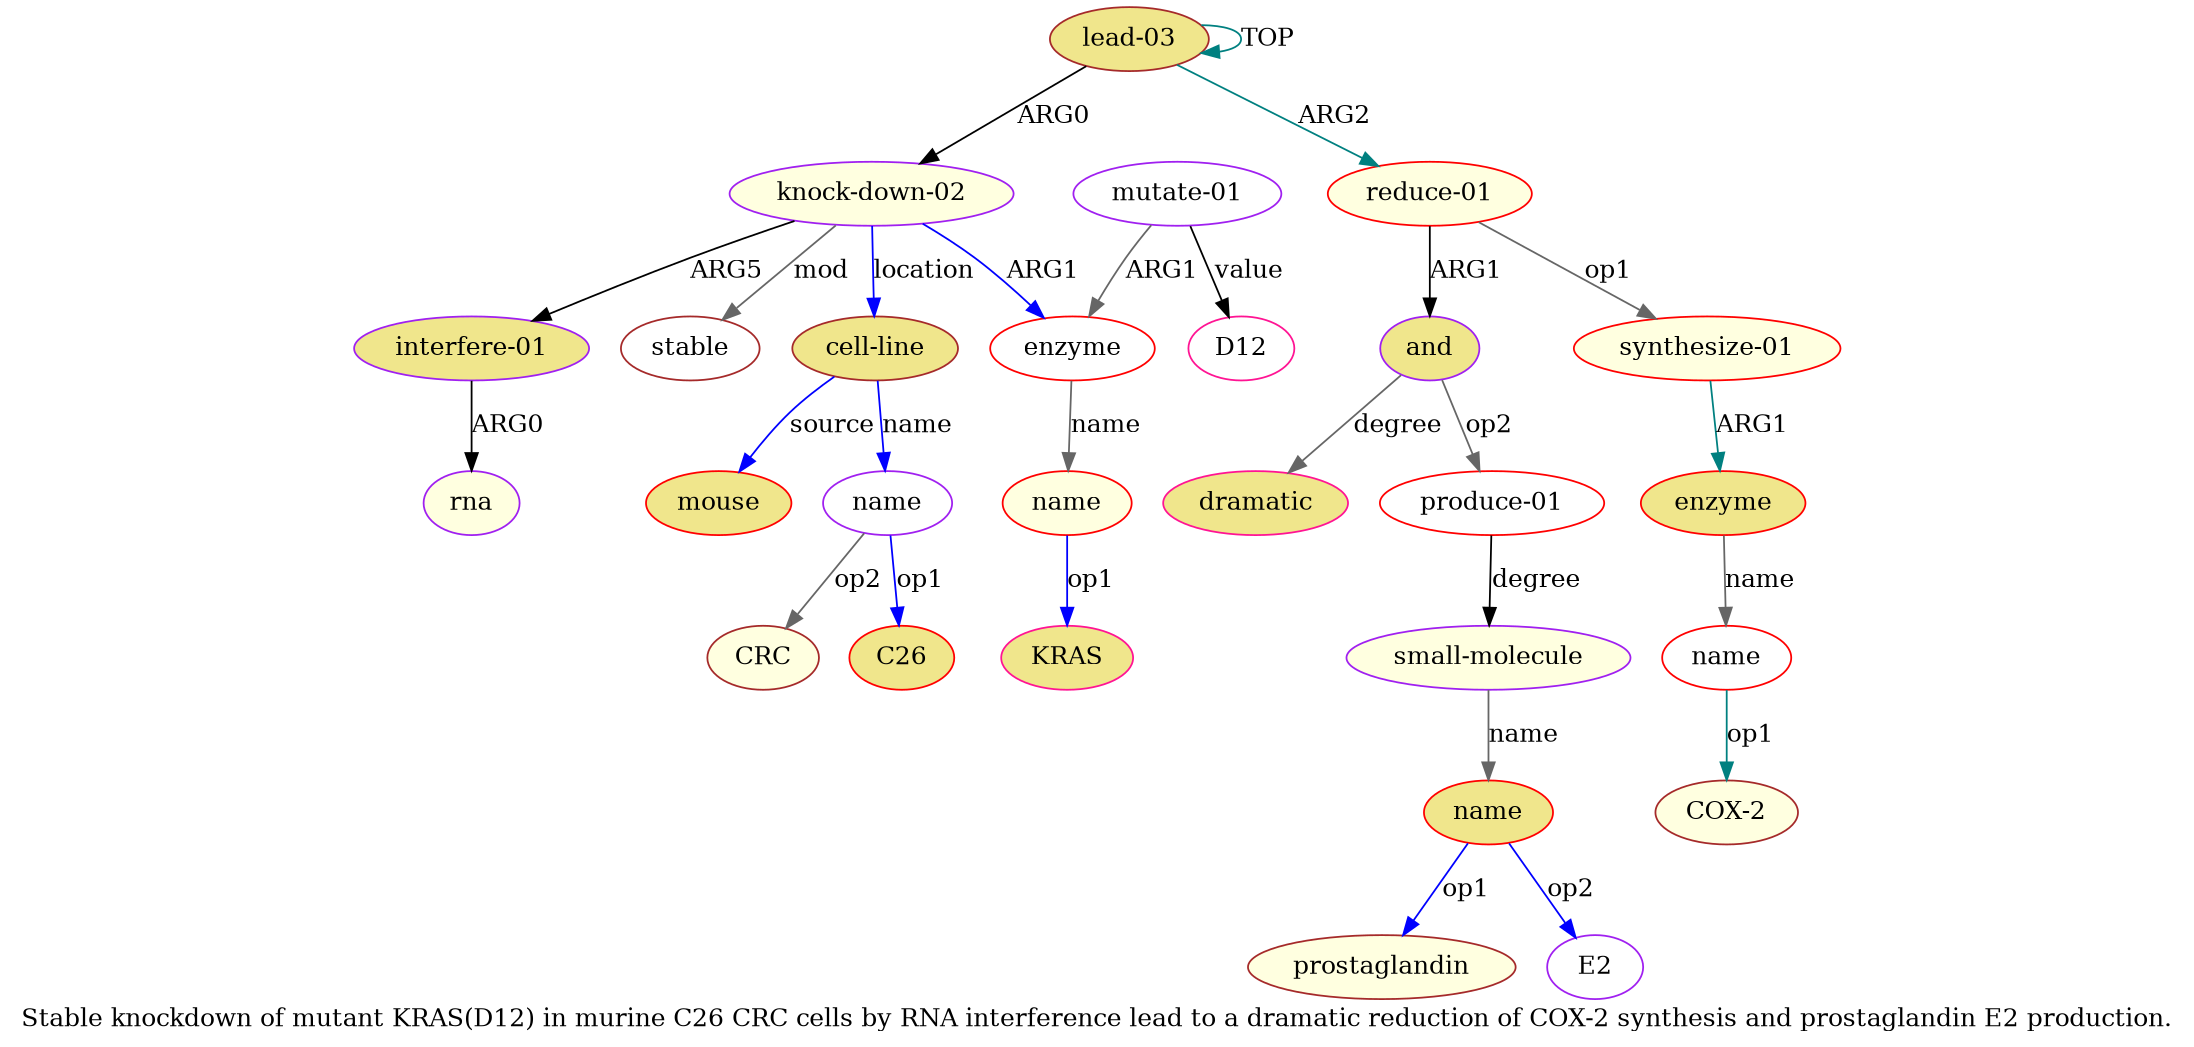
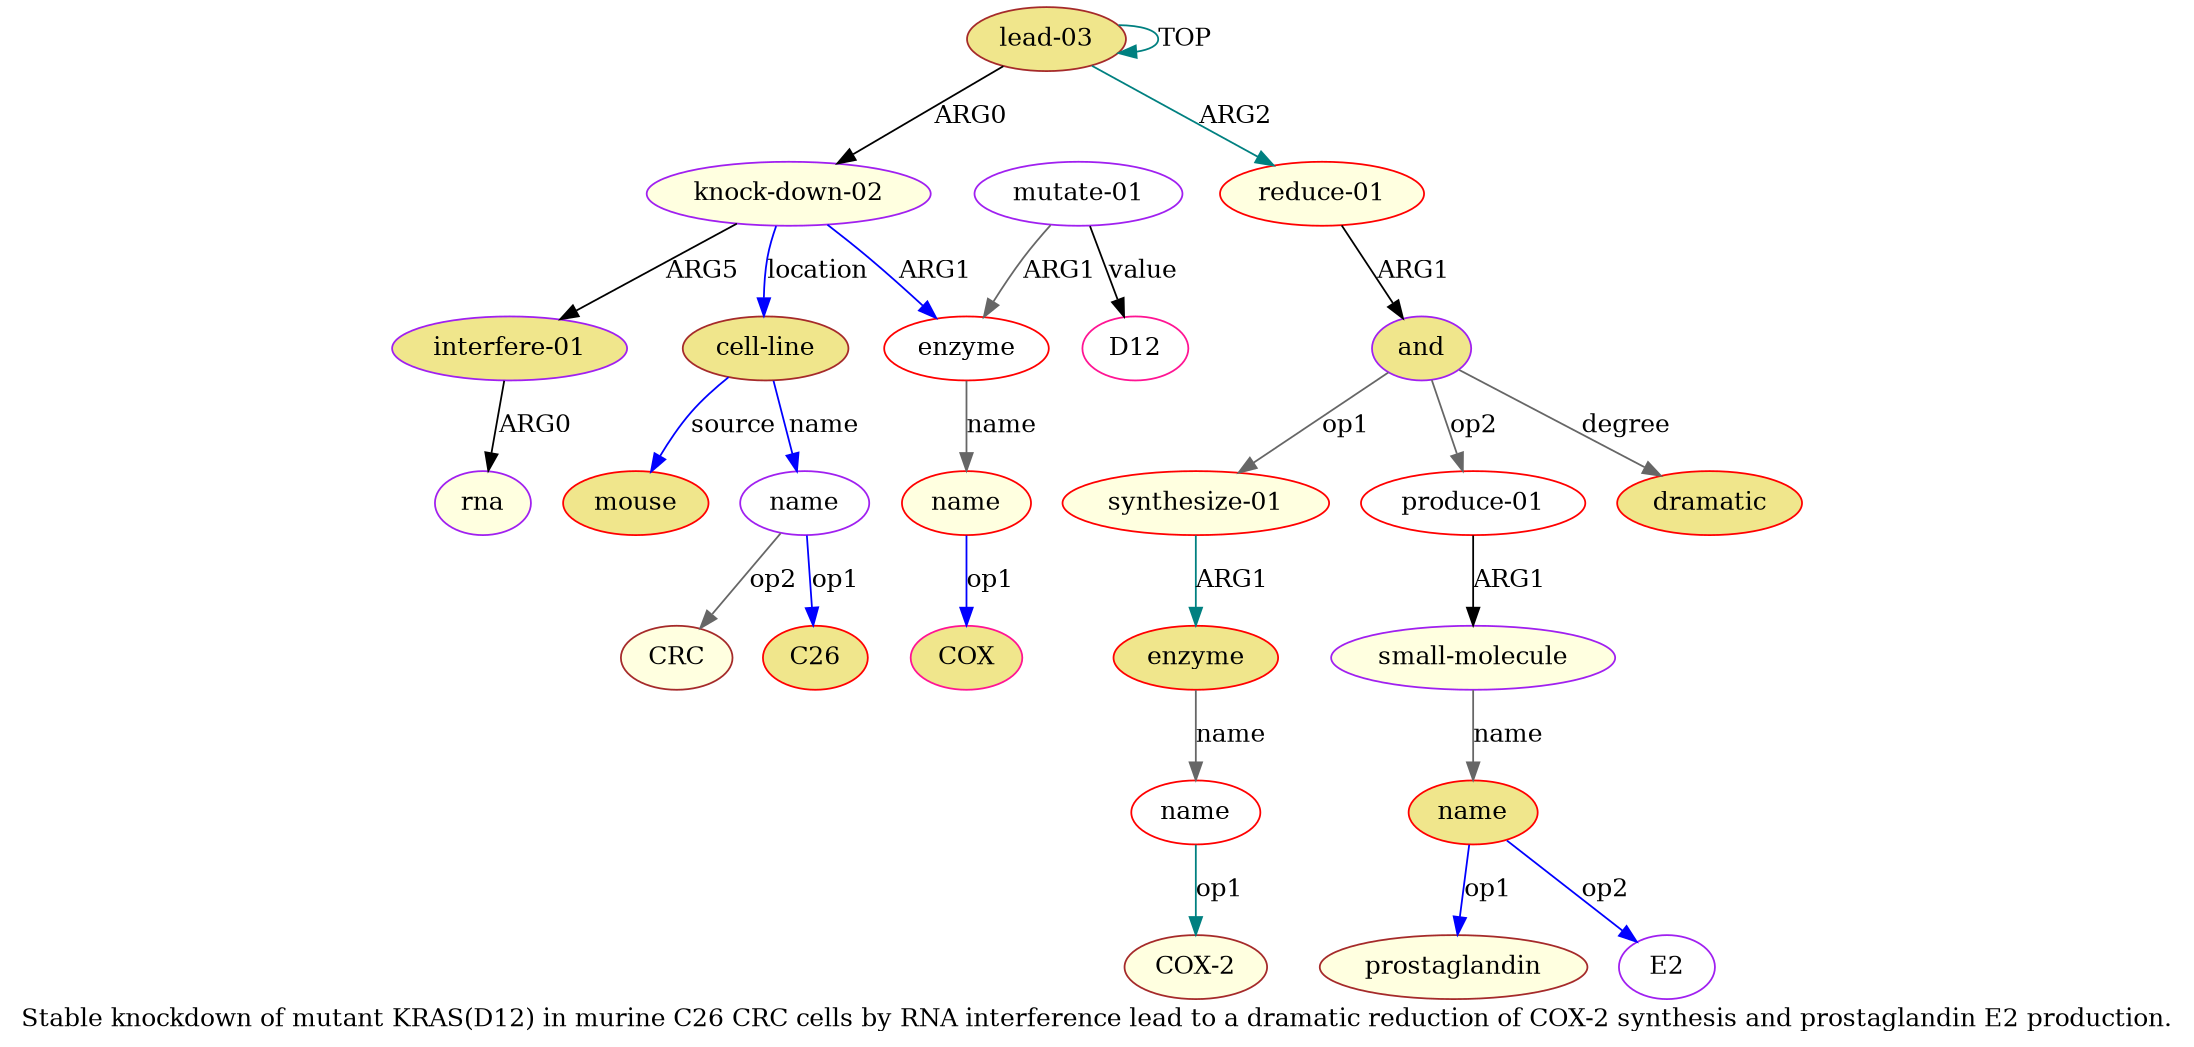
(1559, 266) -> (1321, 418)
(690, 348) -> none
(1256, 503) -> (1710, 503)
(1536, 580) -> (1510, 580)
(1067, 658) -> (966, 658)
